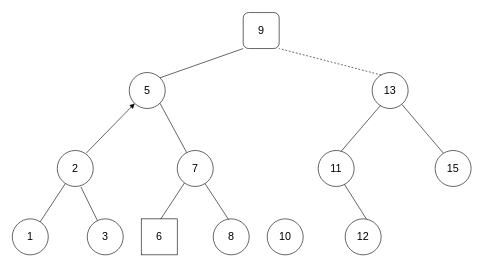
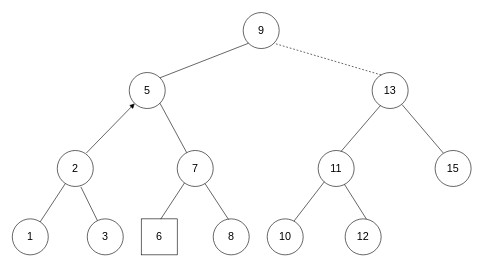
(261, 30) -> (261, 30)
none -> (309, 202)
